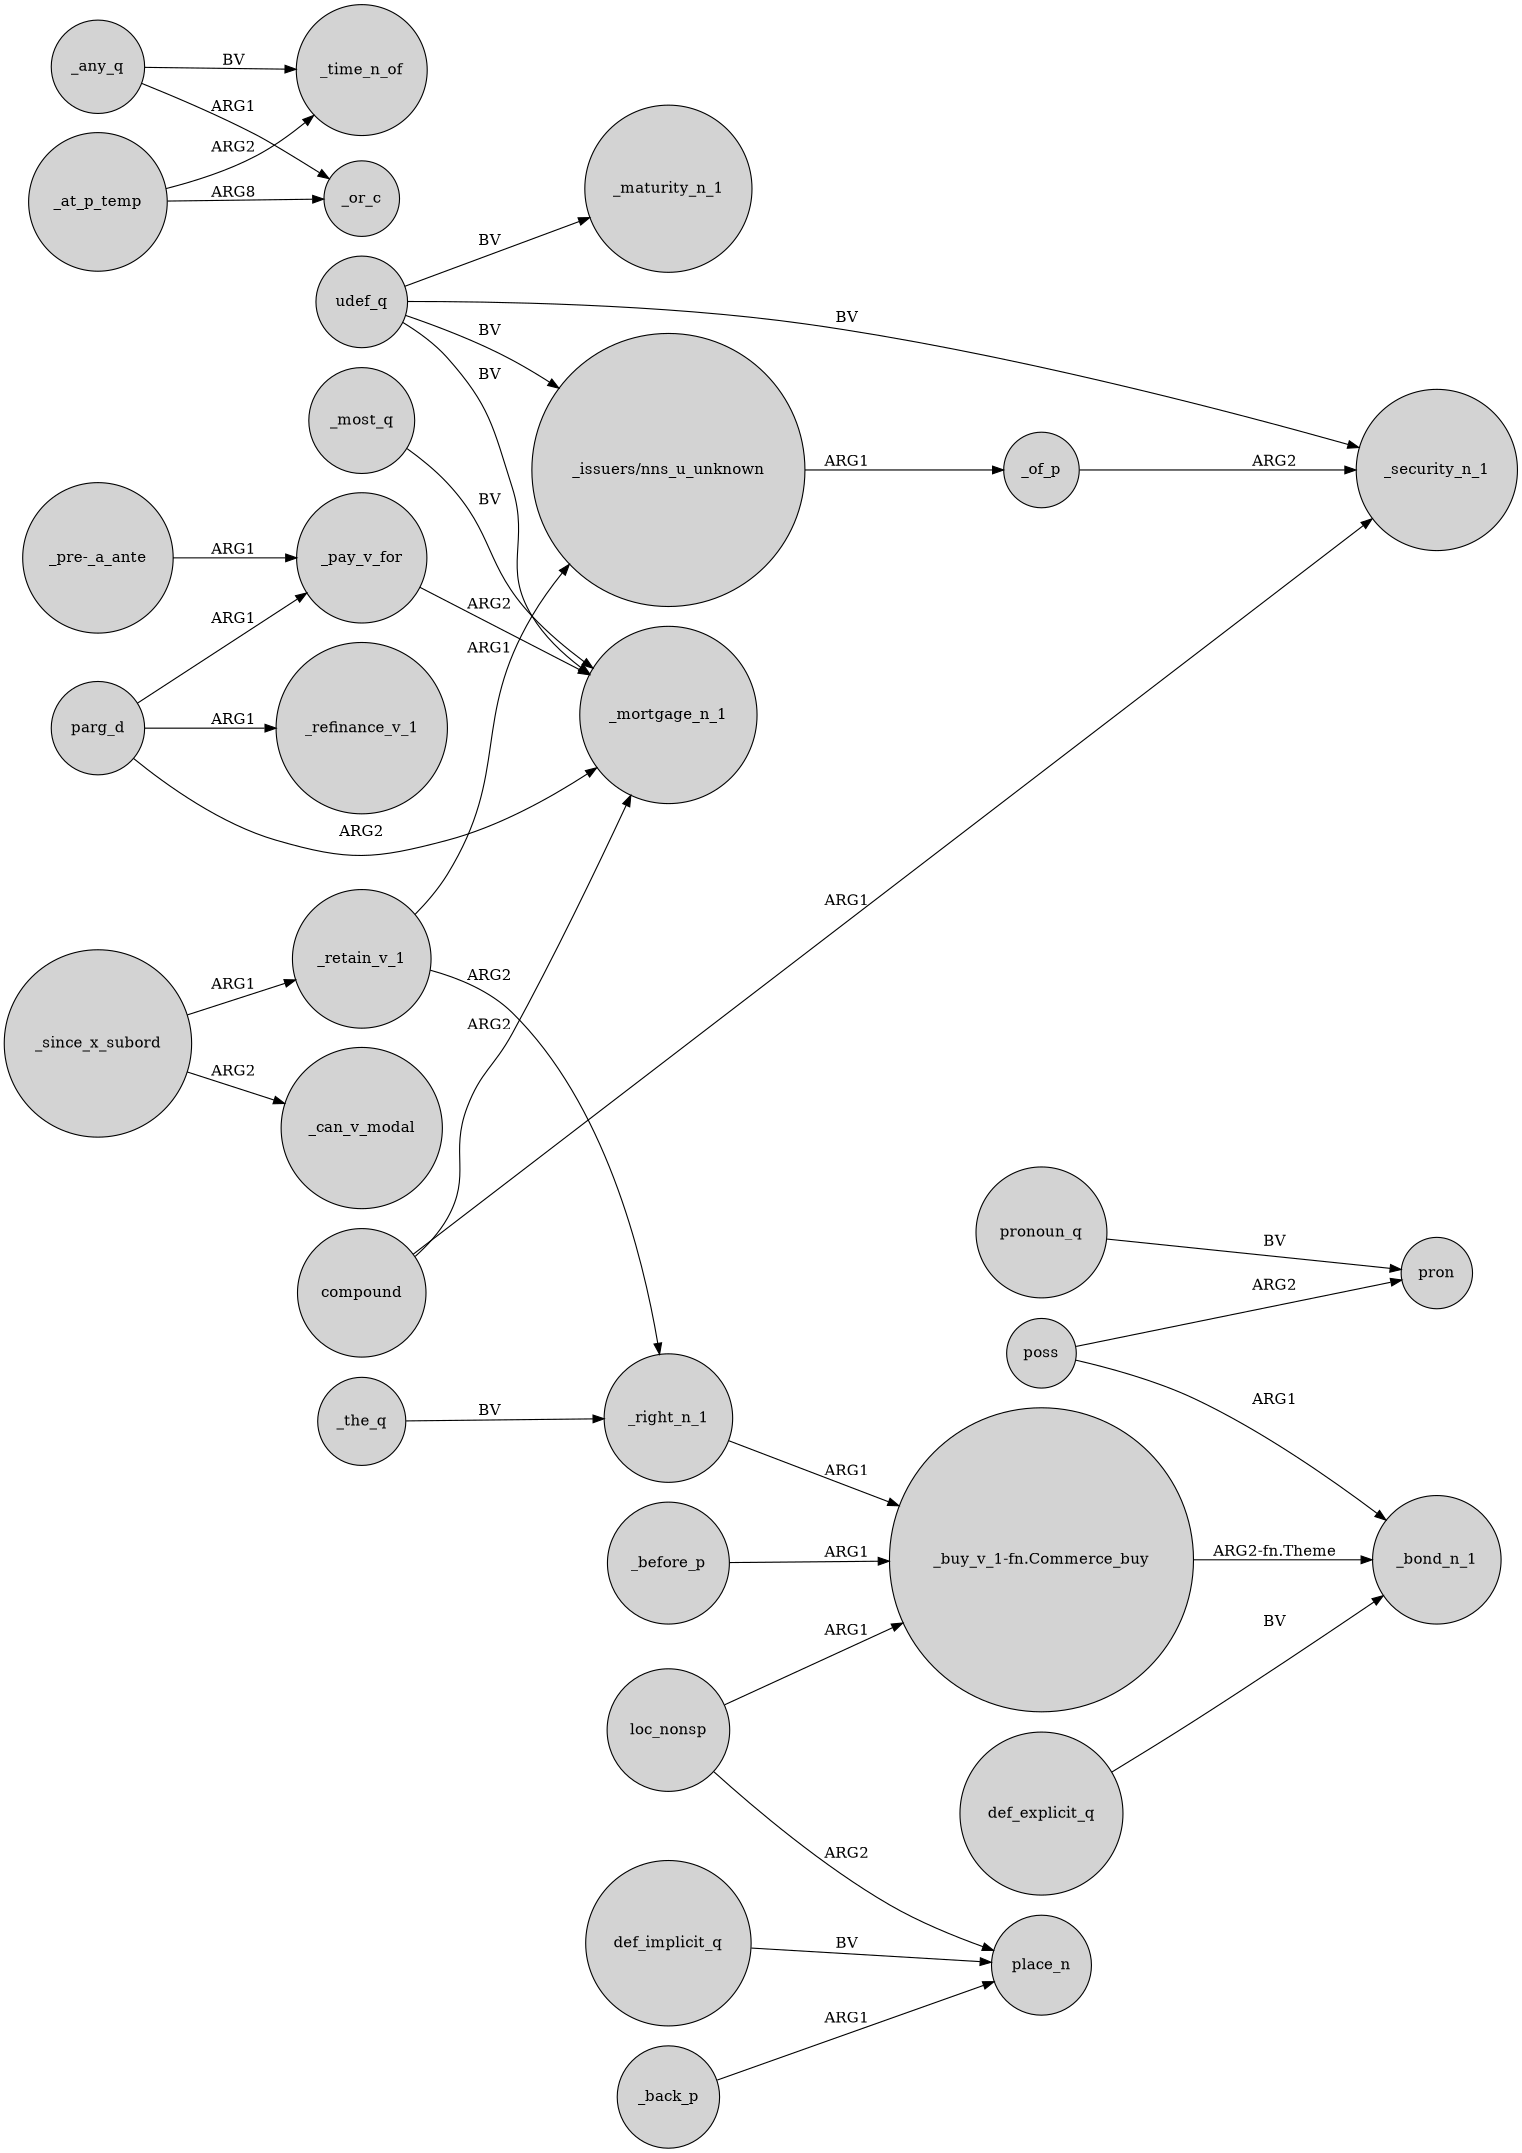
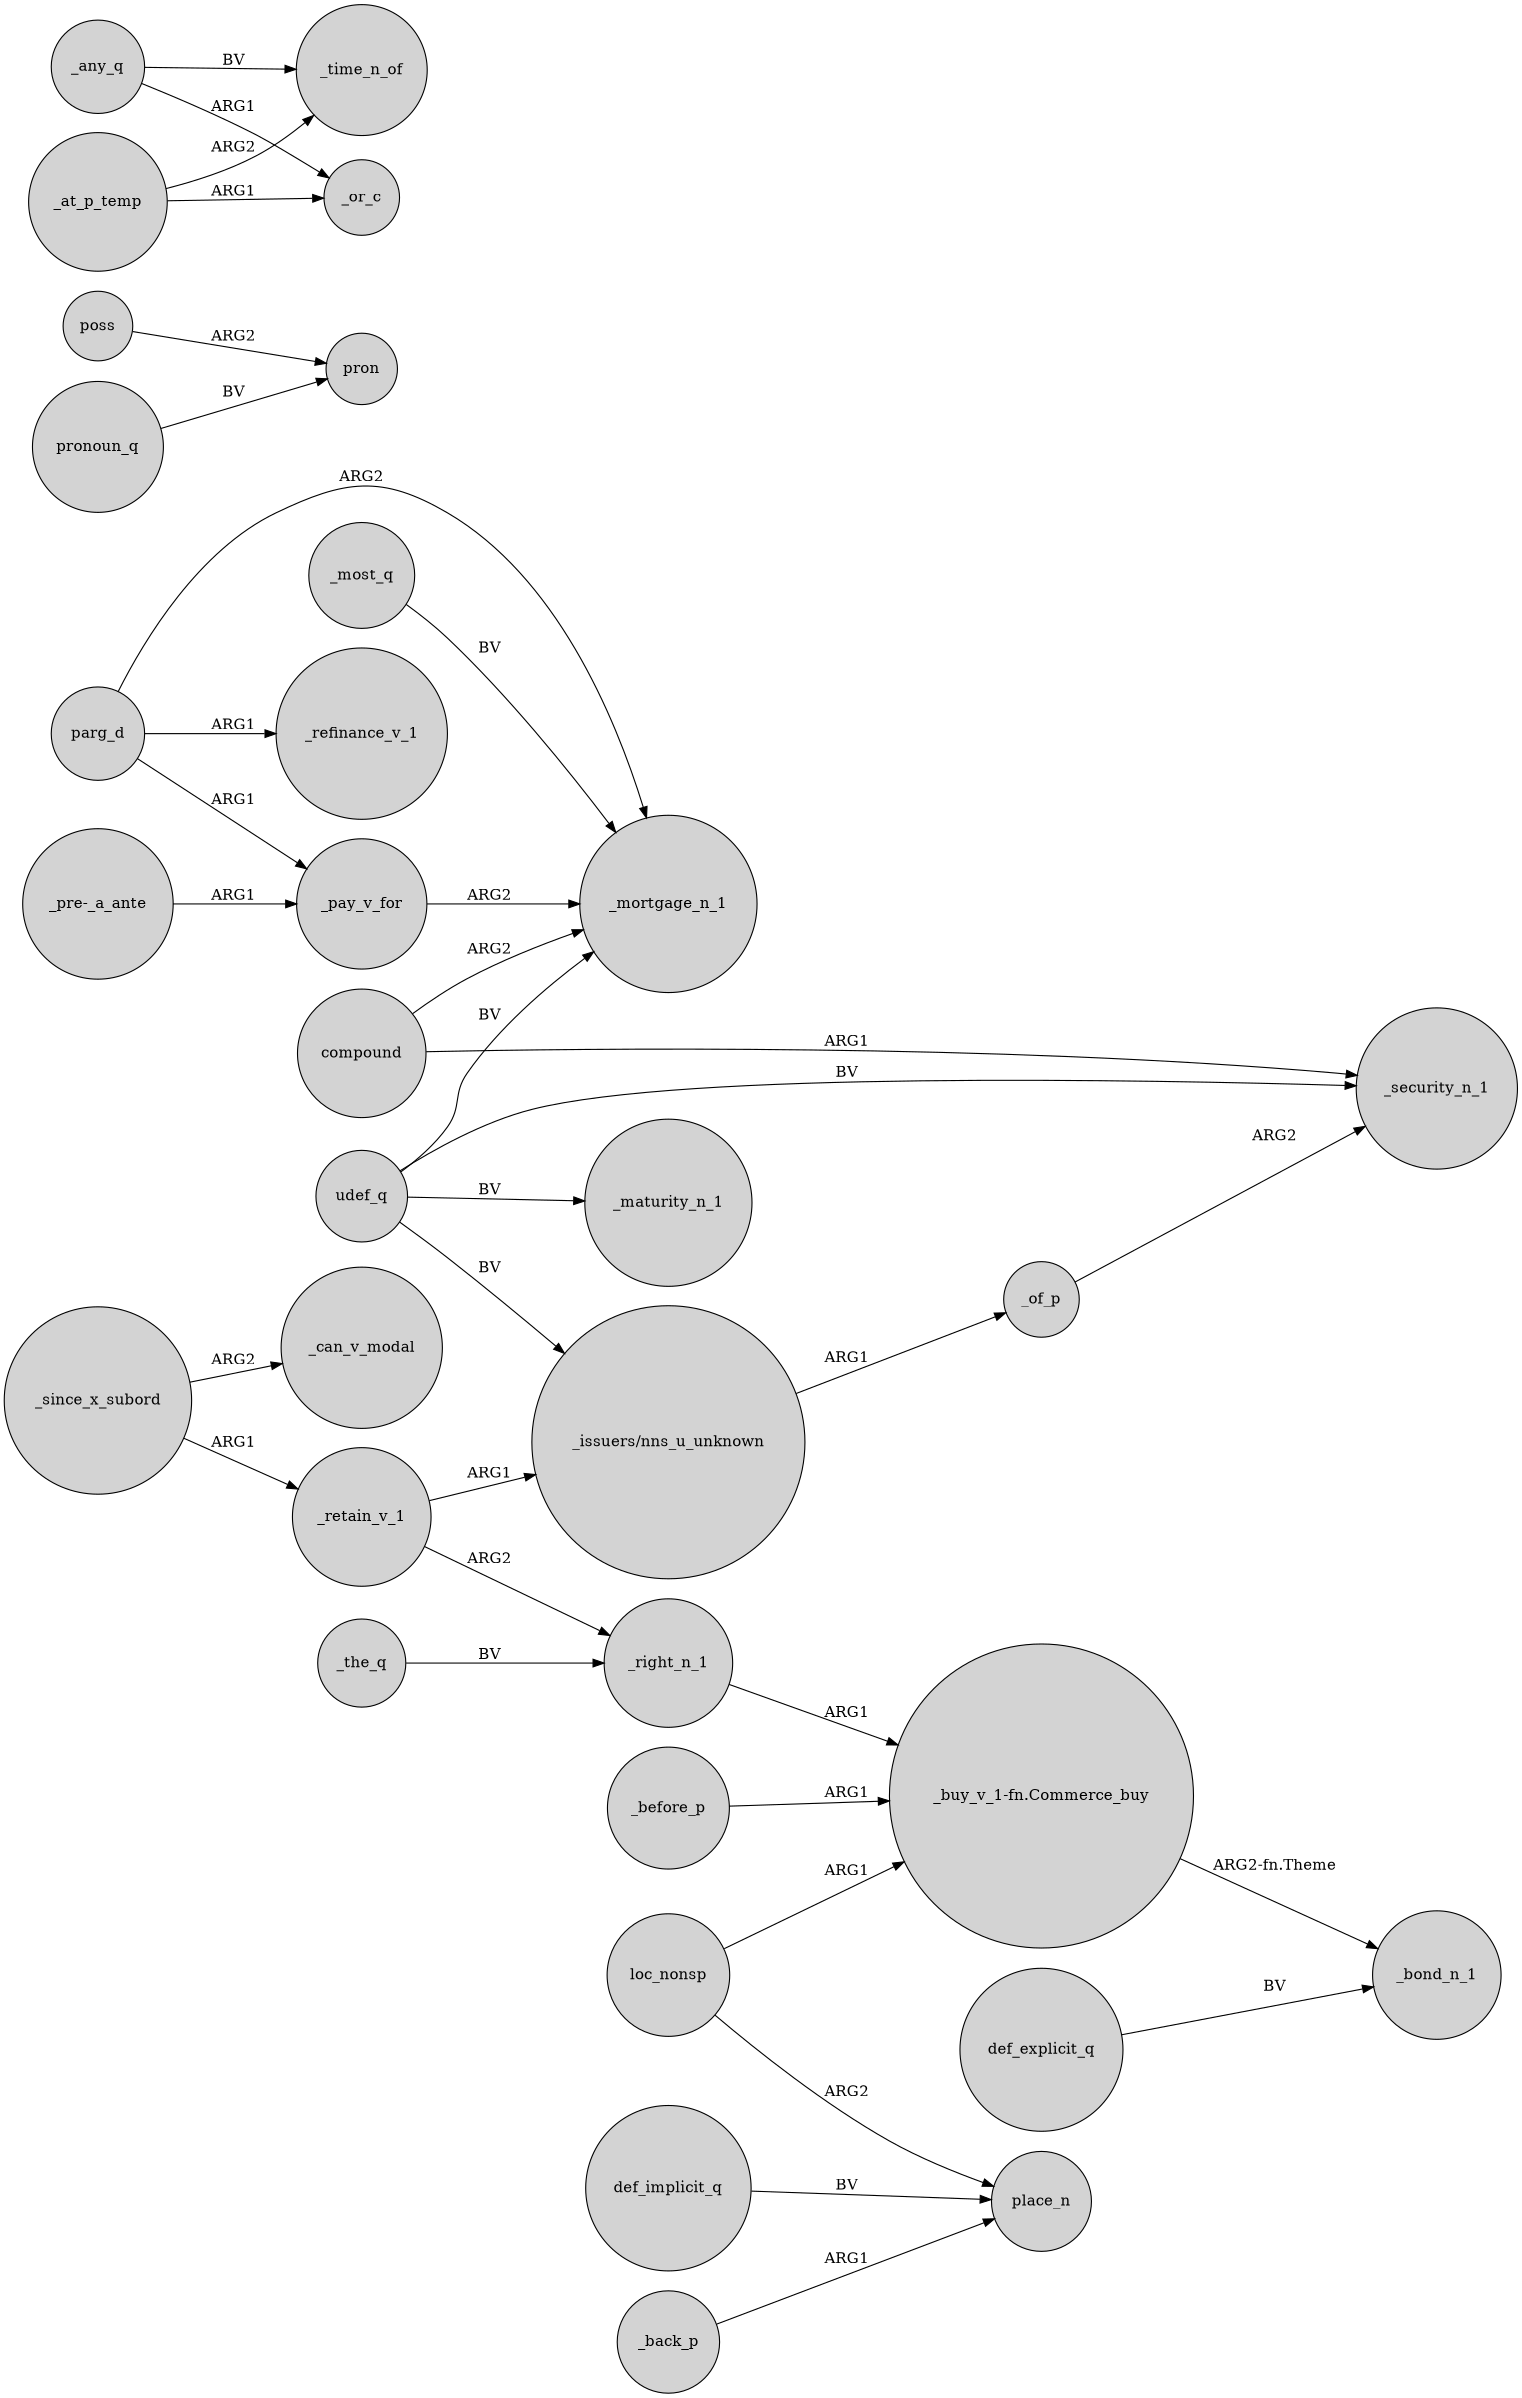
(234, 193) -> (234, 191)
(1235, 1420) -> none
